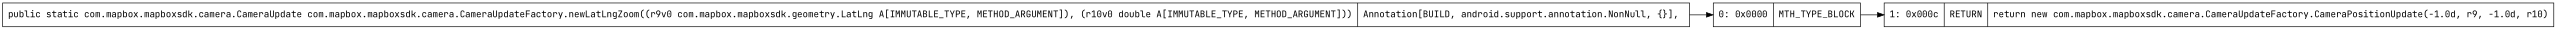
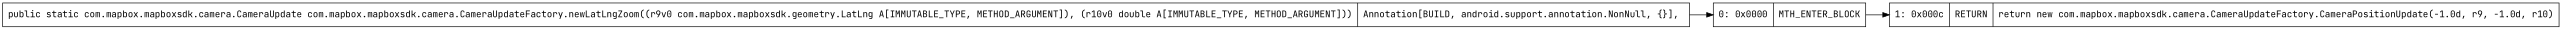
(1817, 15) -> (1820, 15)
